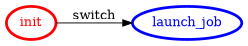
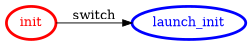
(187, 23) -> (189, 23)
